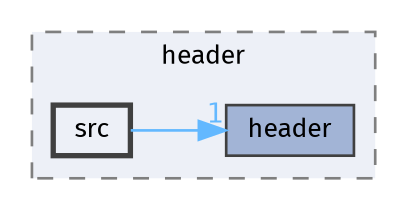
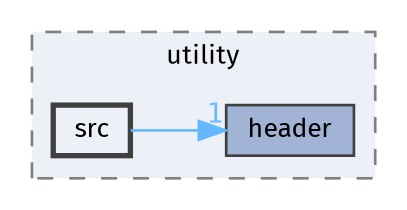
(204, 57) -> (204, 57)
